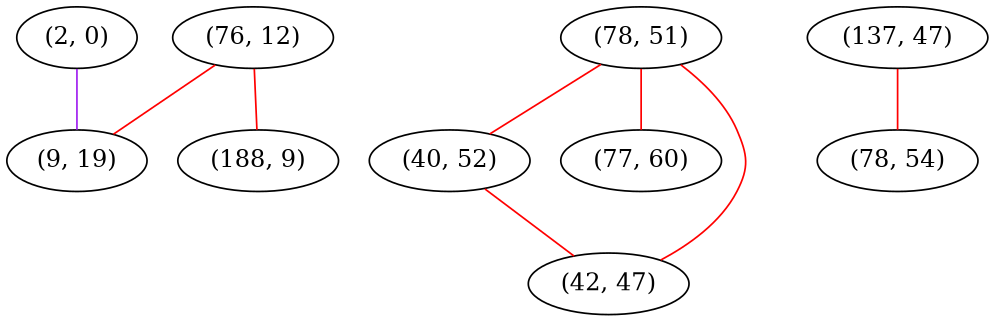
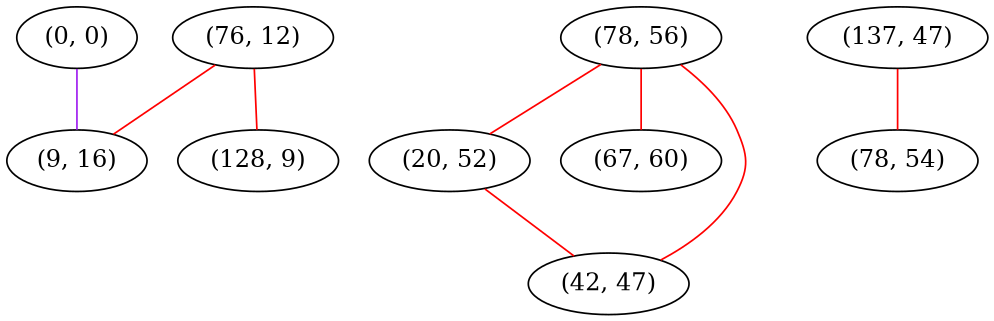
(77, 38) -> (77, 38)
(641, 38) -> (641, 38)
(77, 161) -> (77, 161)
(258, 161) -> (258, 161)
(450, 161) -> (450, 161)
(641, 161) -> (641, 161)
